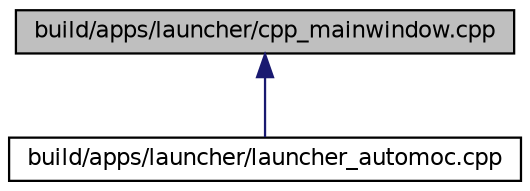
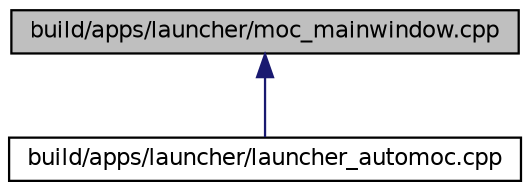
(265, 32) -> (265, 32)
